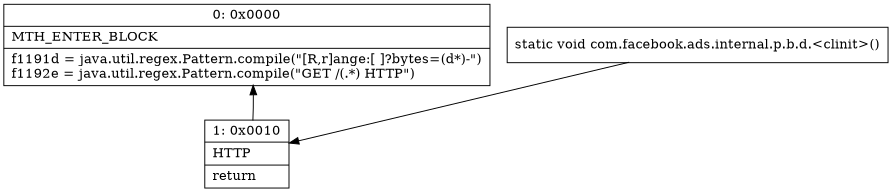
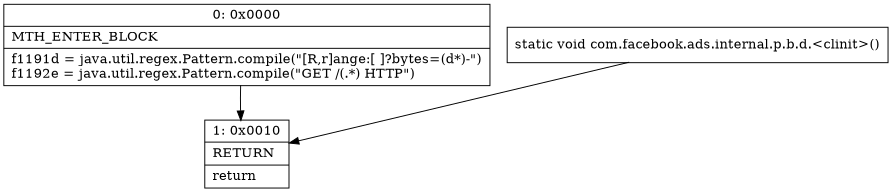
(253, 108) -> (240, 98)
(232, 153) -> (244, 153)
